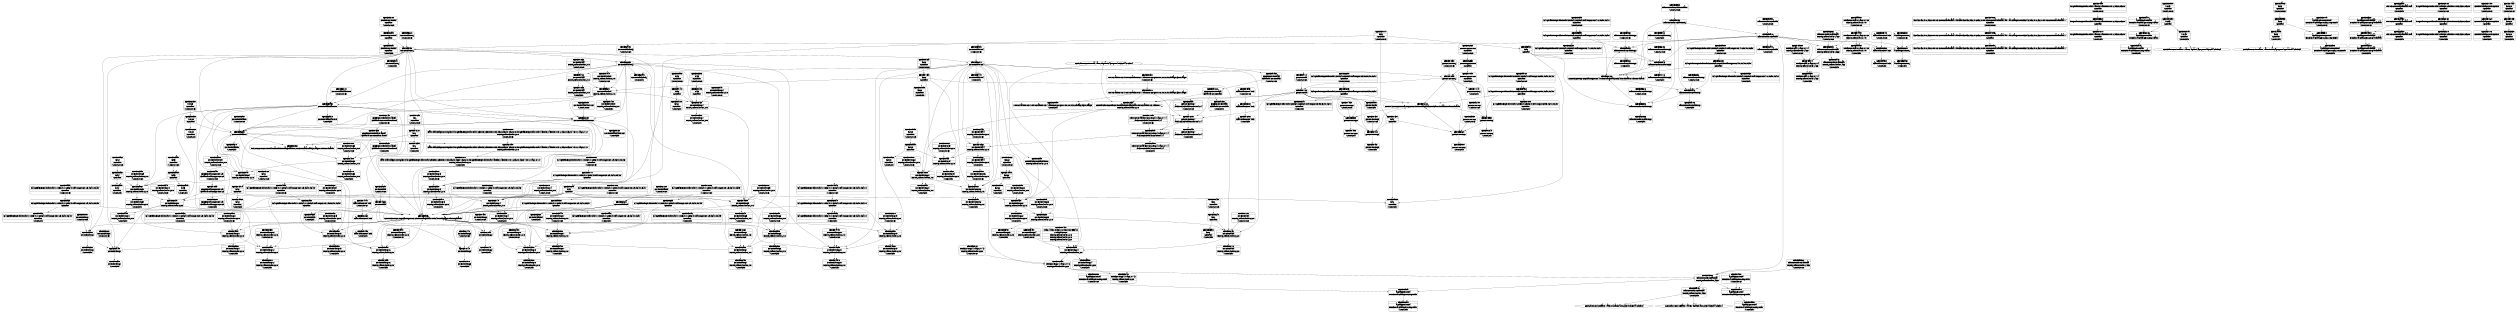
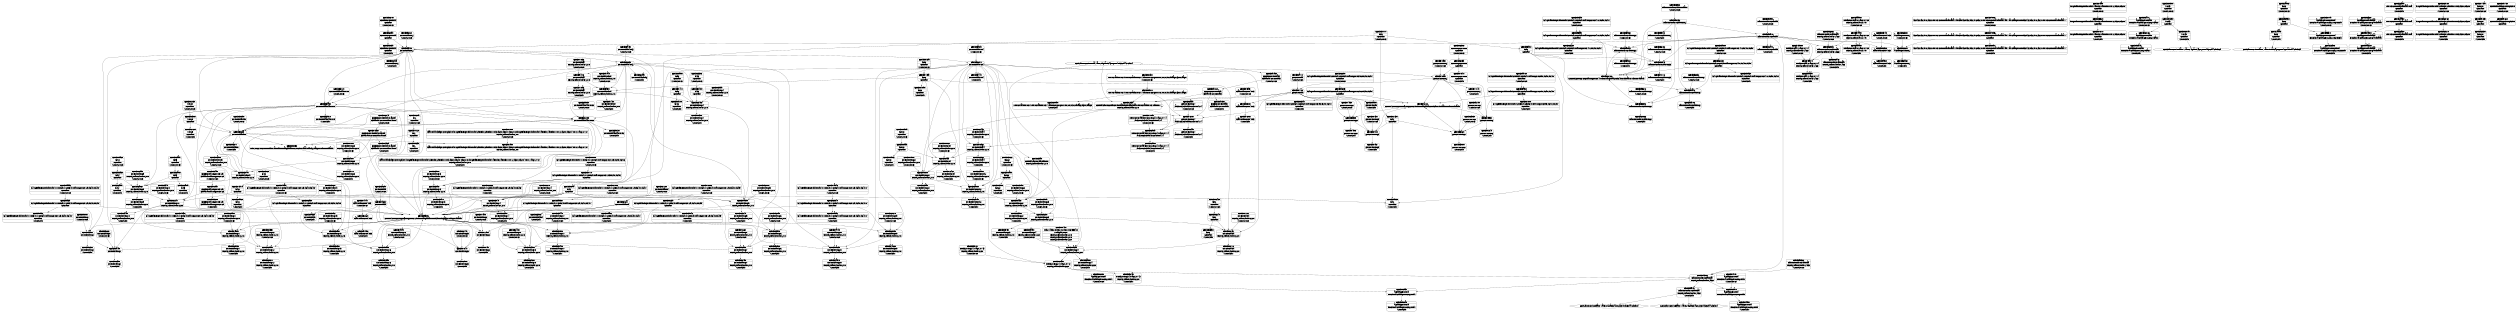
(2487, 36) -> none
